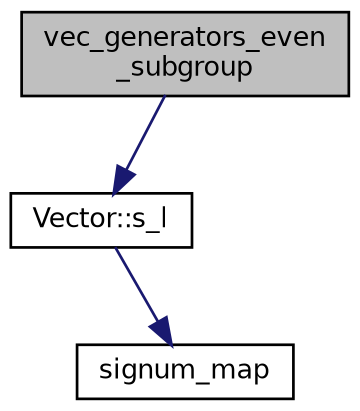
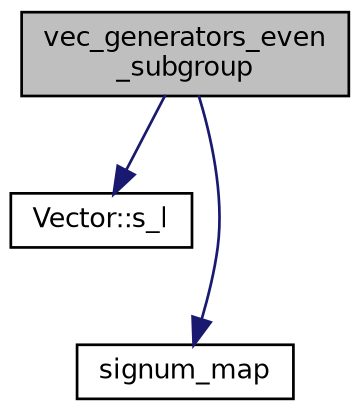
(137, 284) -> (219, 207)
